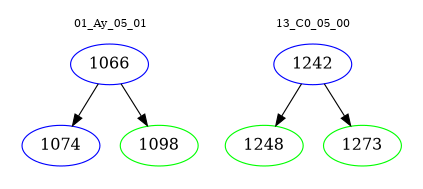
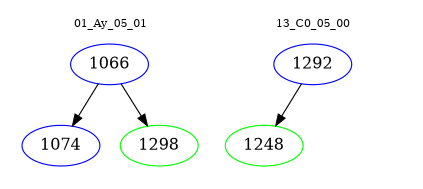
(313, 64) -> (313, 64)
(159, 146) -> (159, 146)
(362, 146) -> none
